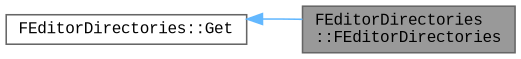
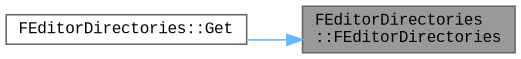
(283, 19) -> (267, 40)
